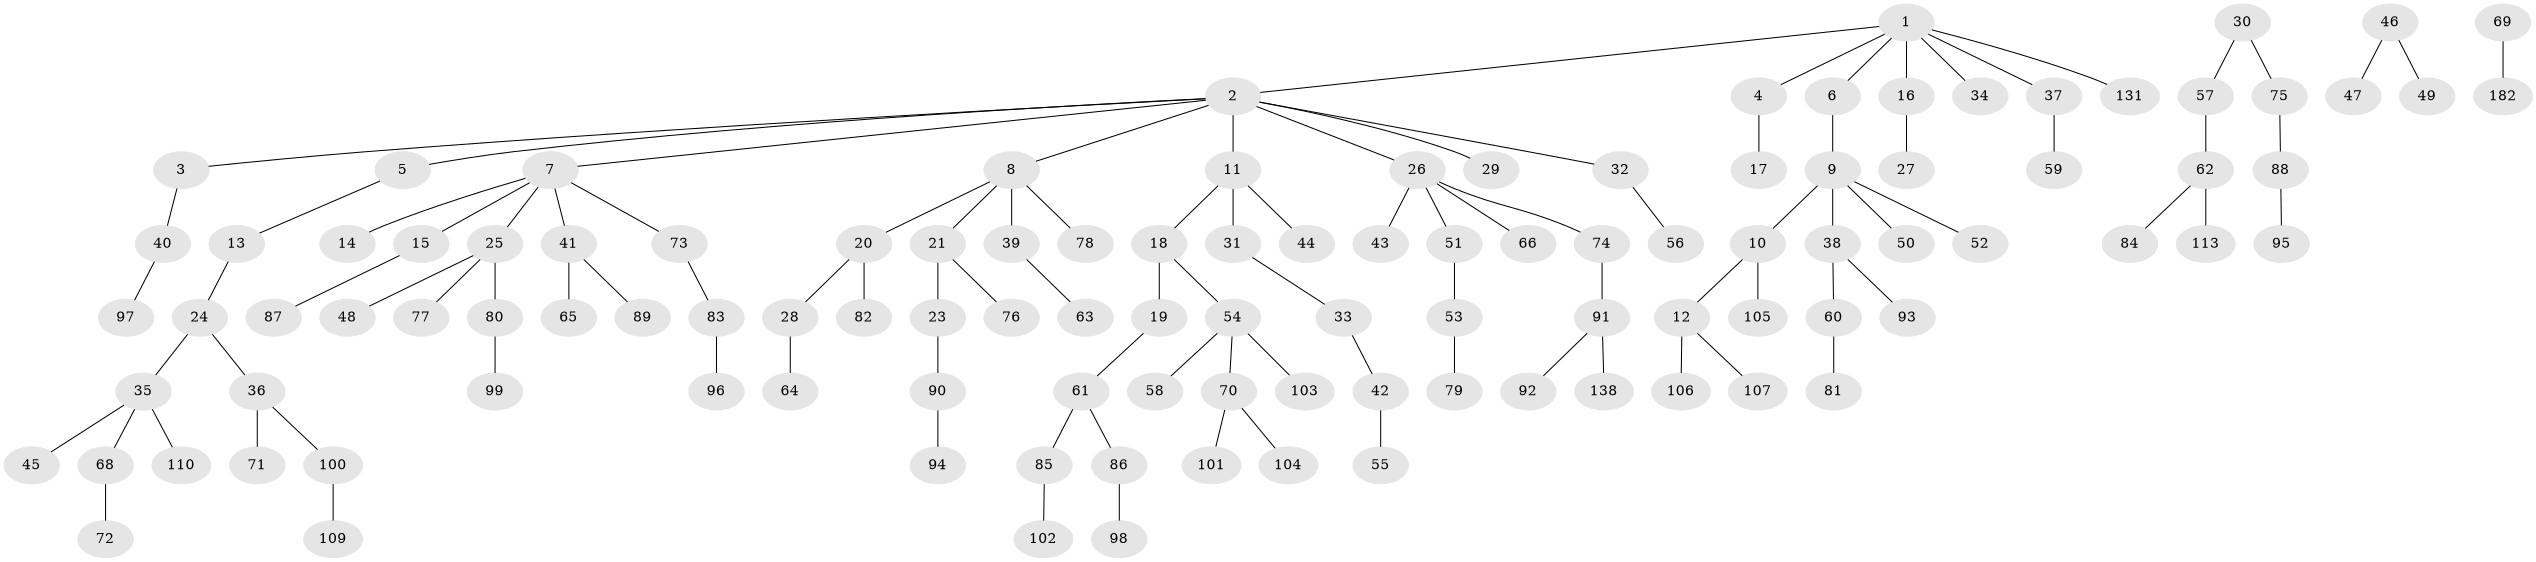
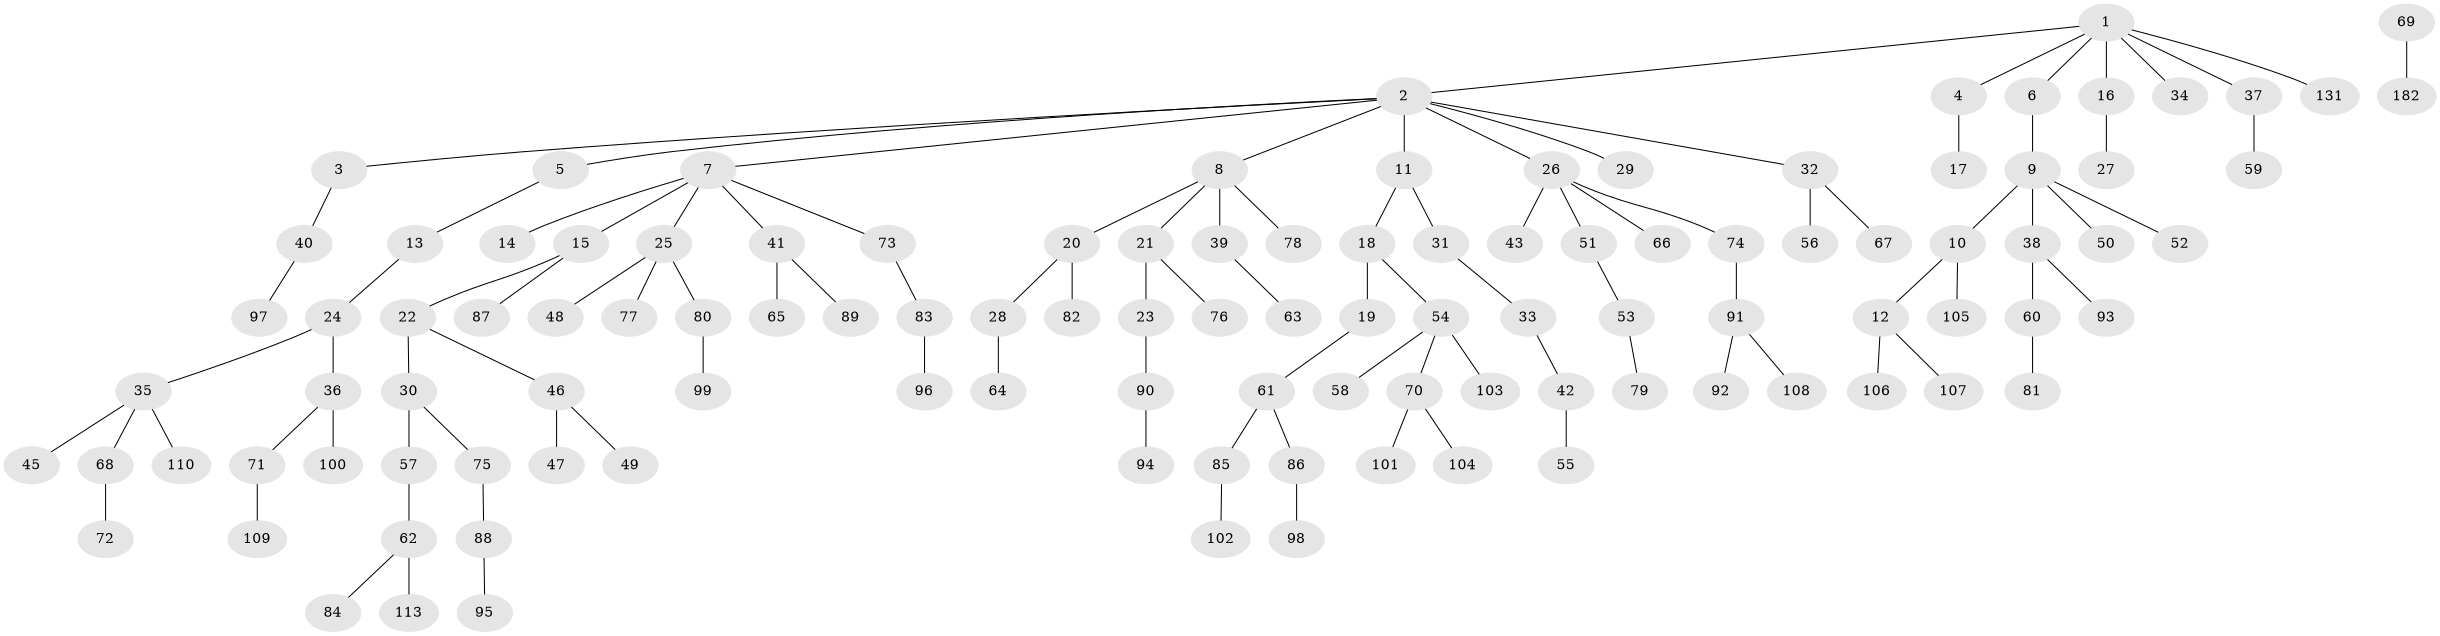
(1307, 244) -> none
none -> (1884, 244)
none -> (408, 318)
(1604, 392) -> (1797, 392)
(333, 502) -> (257, 502)
